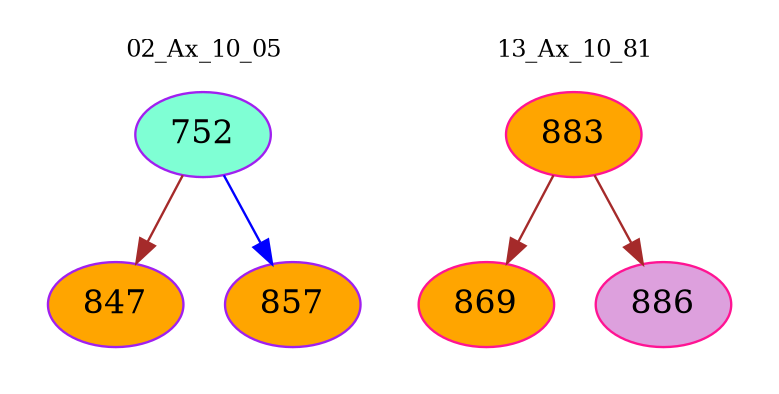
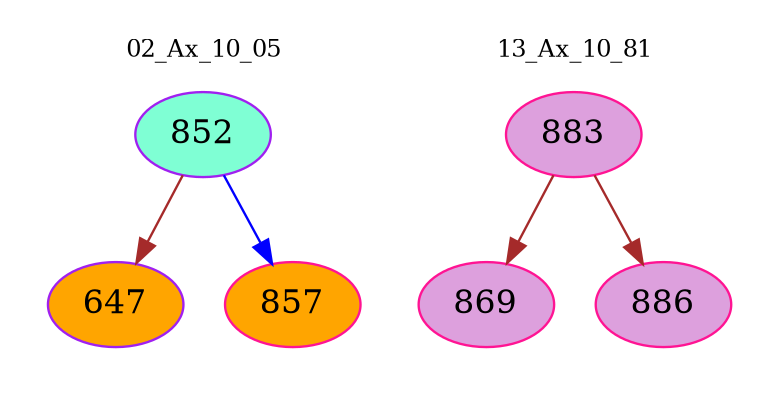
(203, 135) -> (203, 135)
(574, 135) -> (574, 135)
(116, 305) -> (116, 305)
(293, 305) -> (293, 305)
(486, 305) -> (486, 305)
